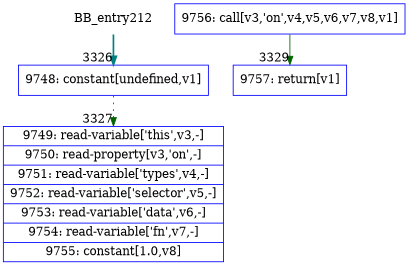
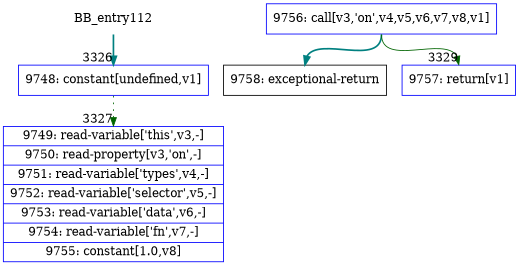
(113, 19) -> (113, 19)
none -> (305, 80)
